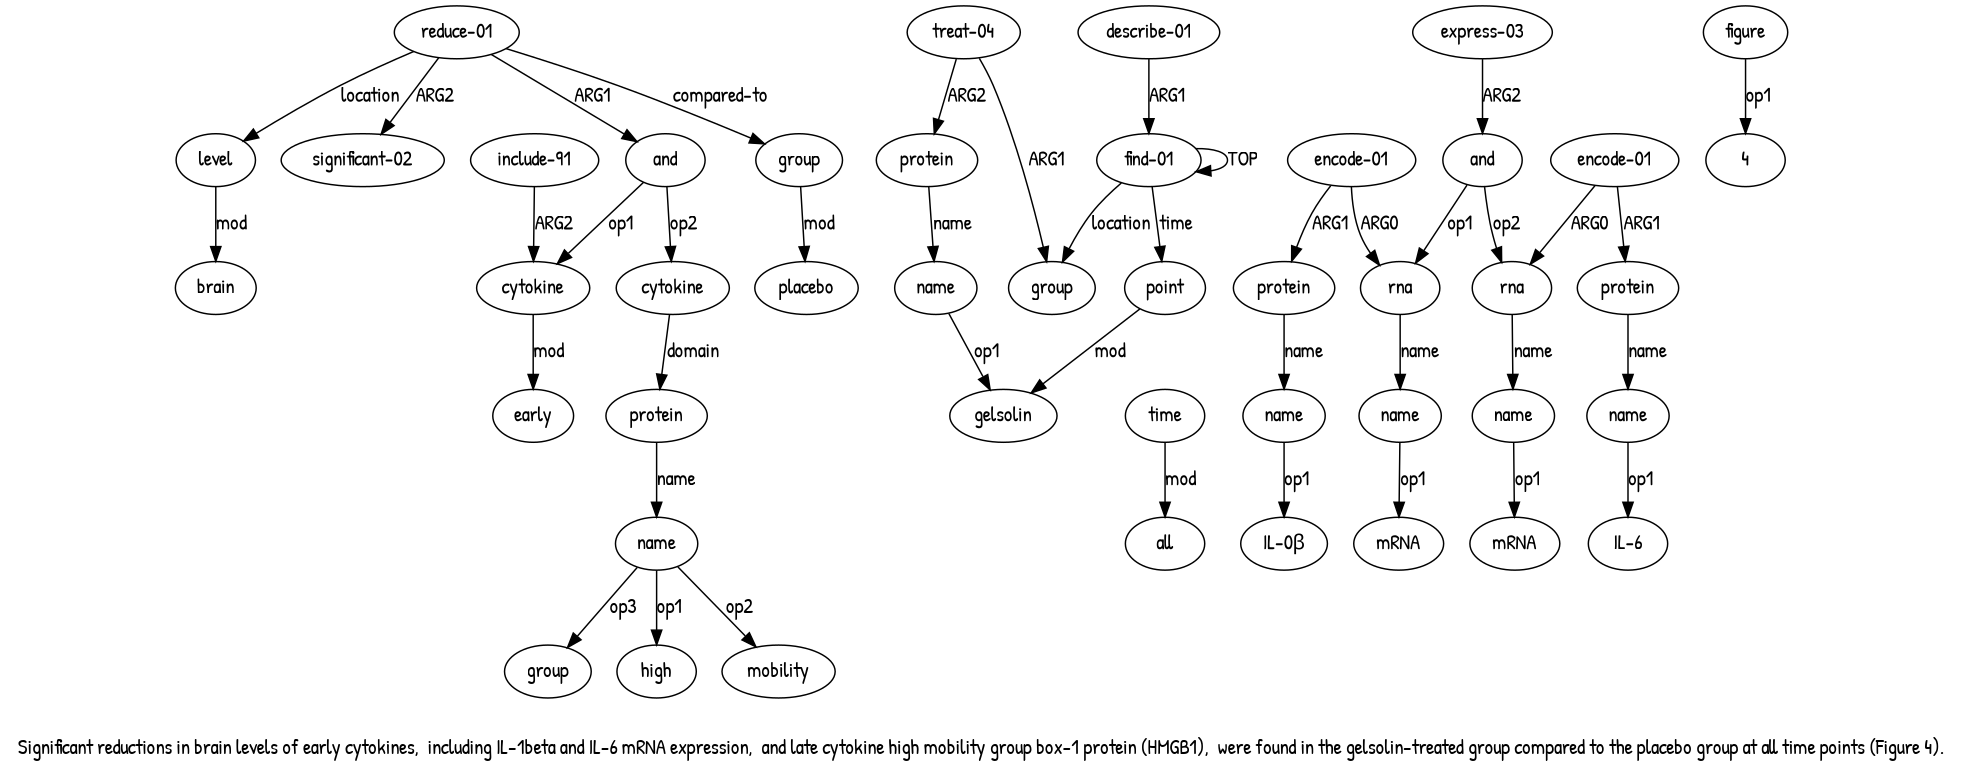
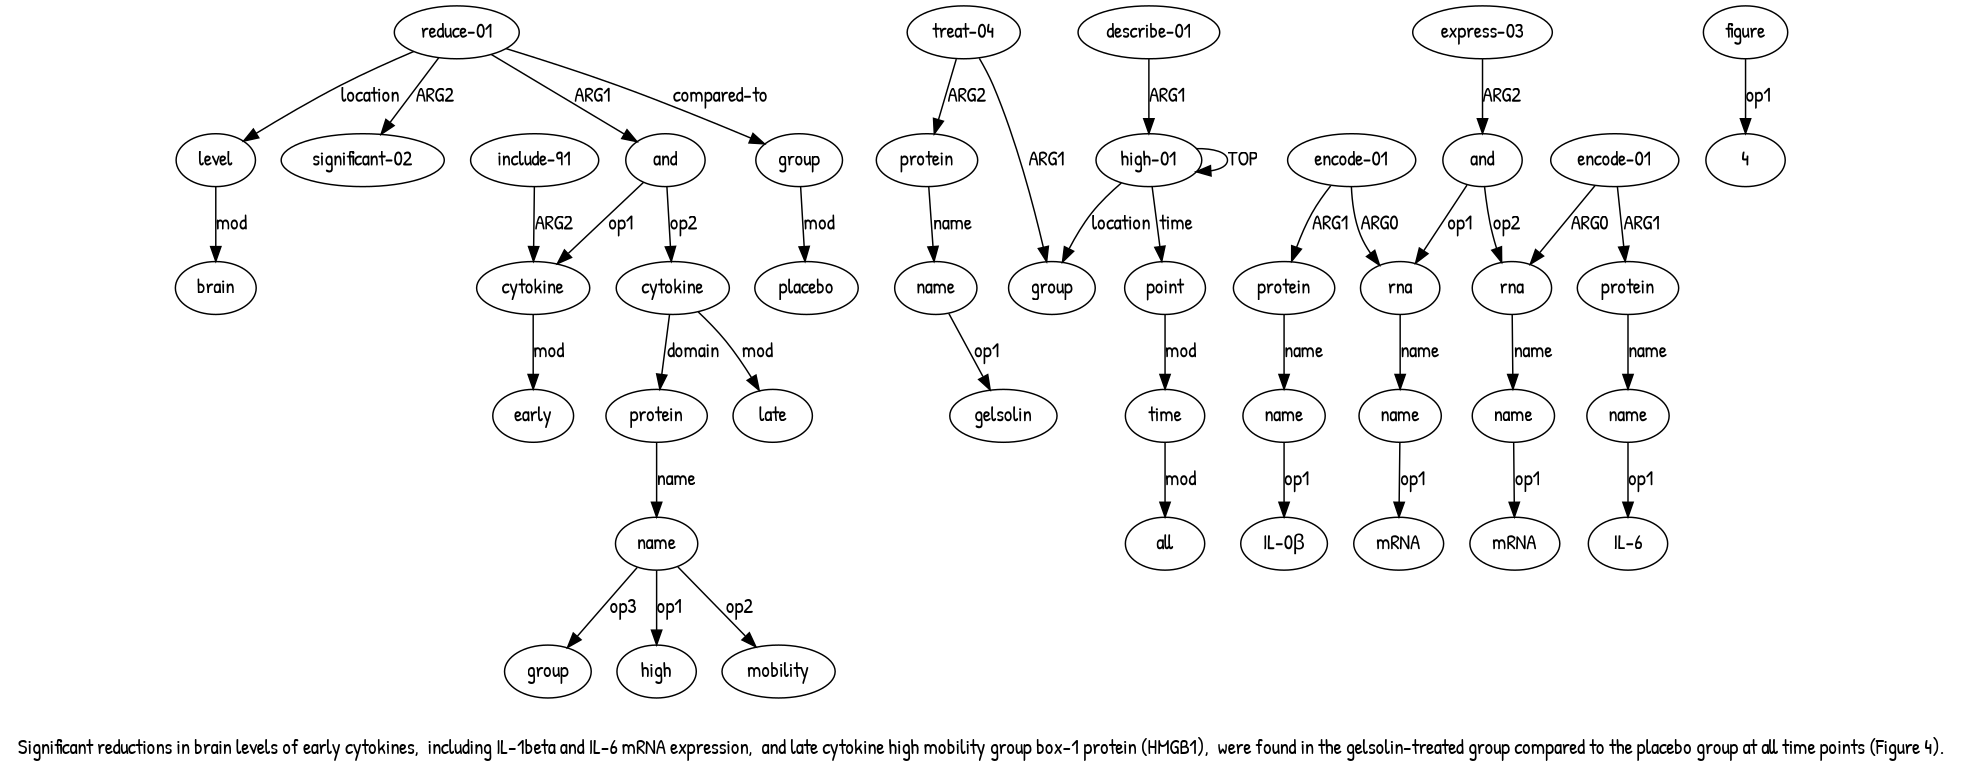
(1149, 160) -> (1149, 160)
(1091, 346) -> (1165, 345)
none -> (773, 416)
